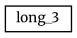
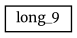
(38, 19) -> (38, 19)
